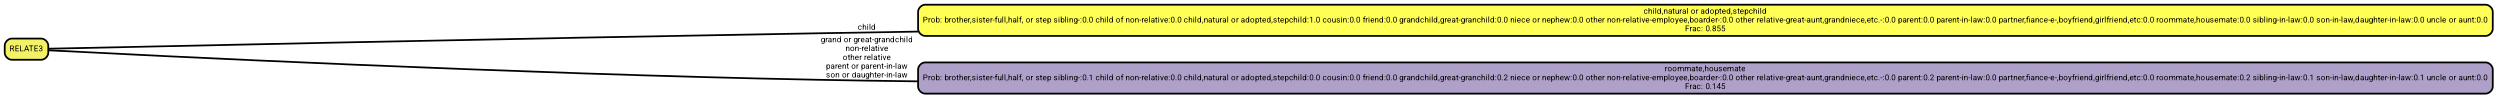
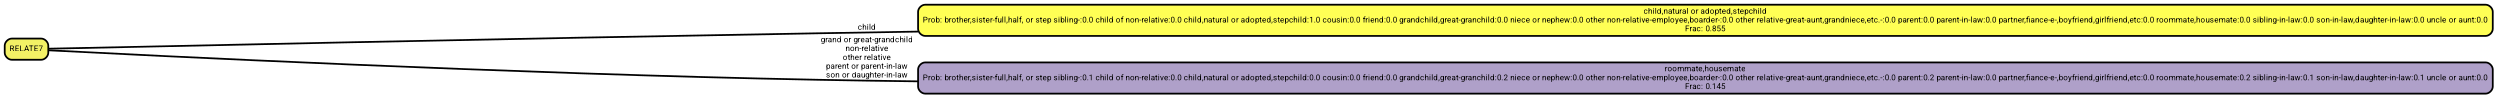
(26, 49) -> (26, 49)
